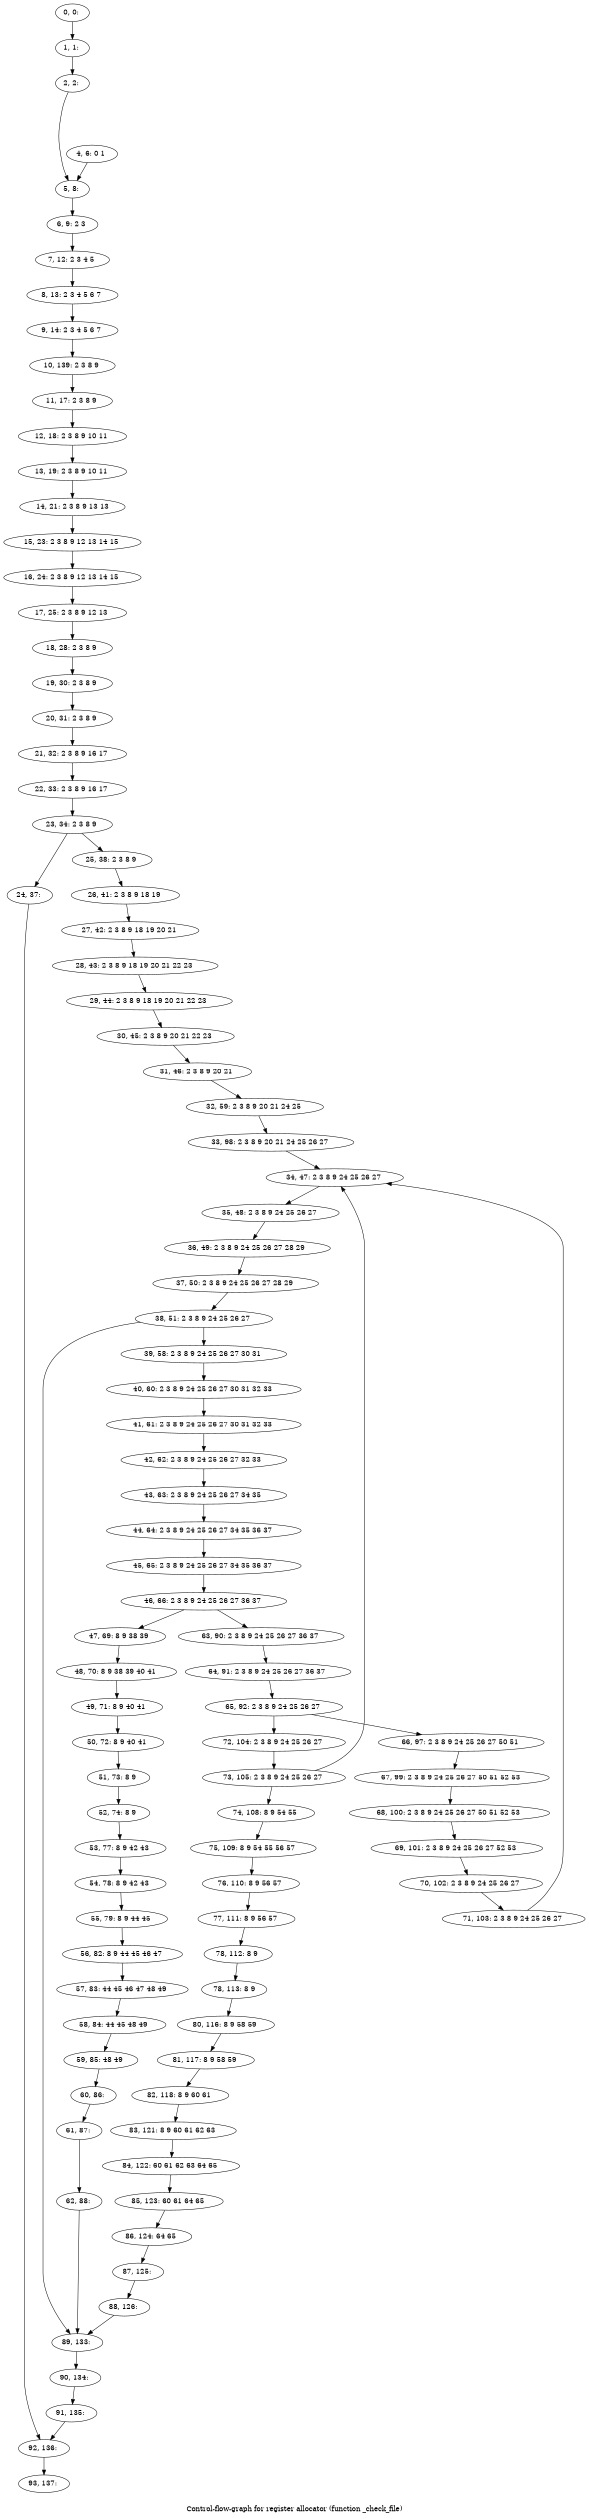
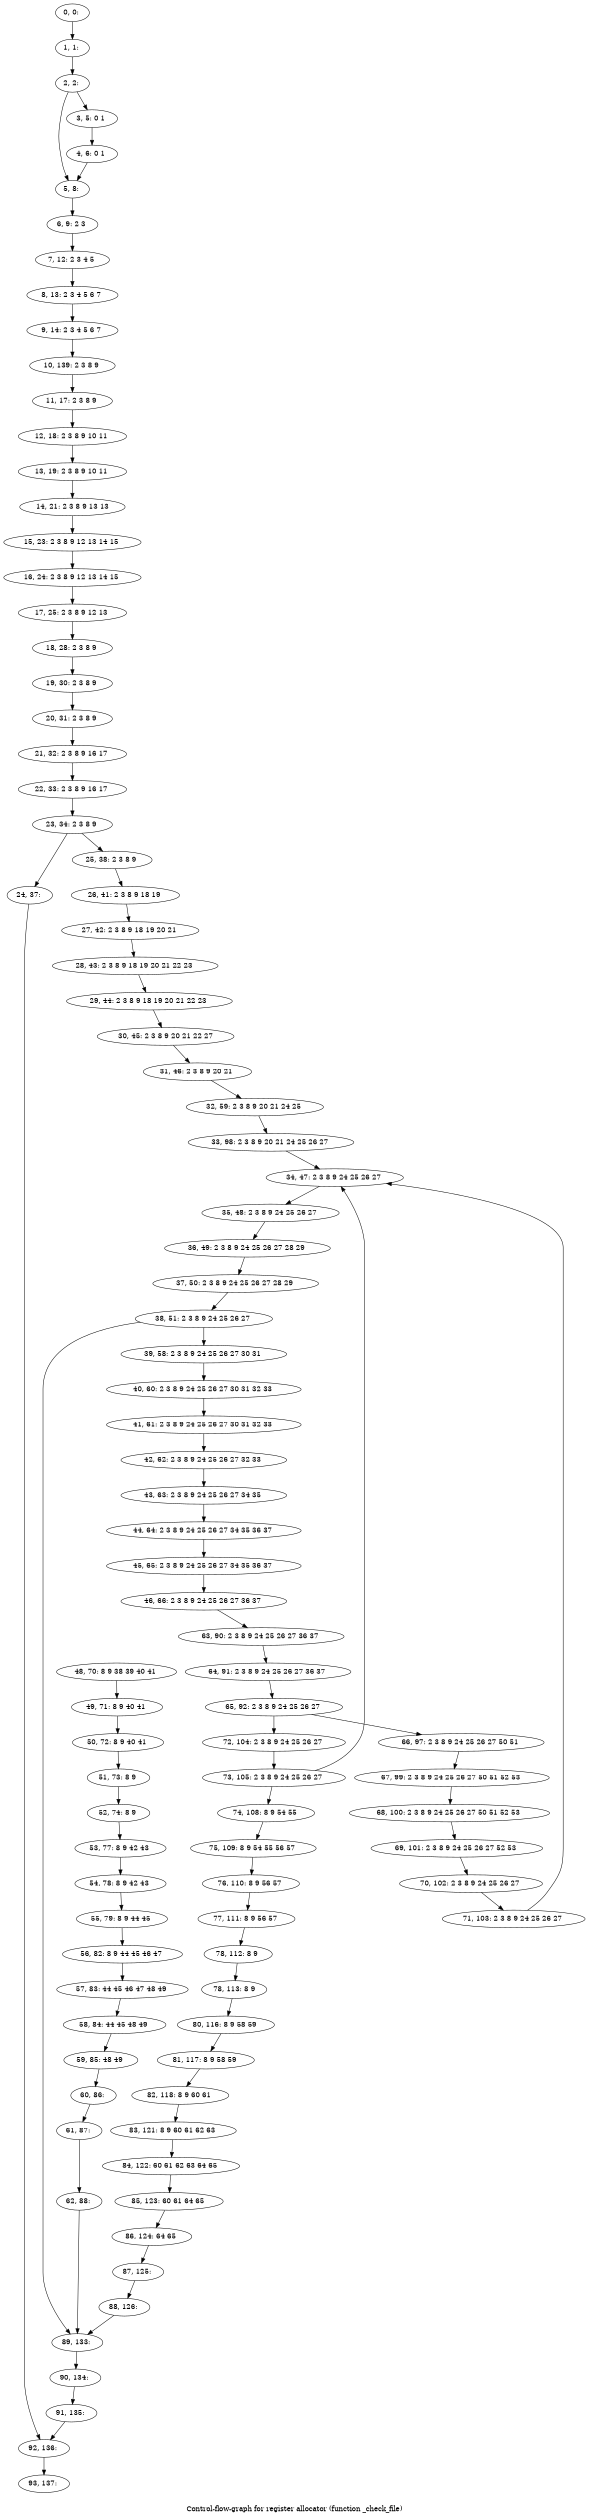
none -> (92, 119)
(166, 1036) -> (166, 1036)
(120, 1637) -> none
